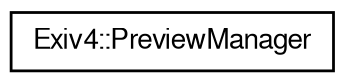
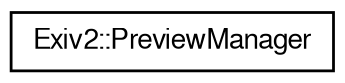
(172, 42) -> (172, 42)
